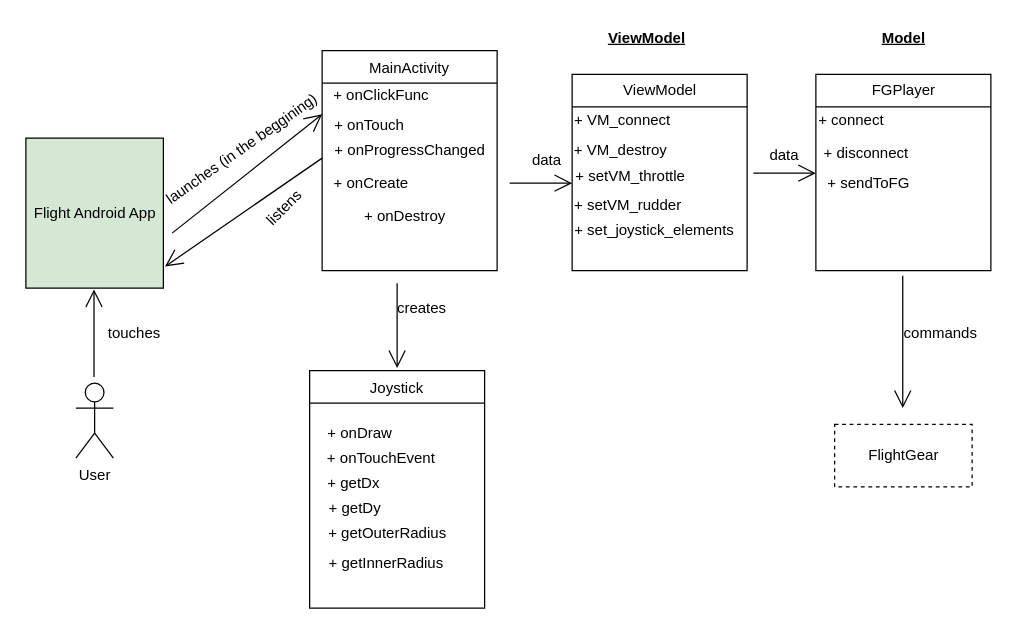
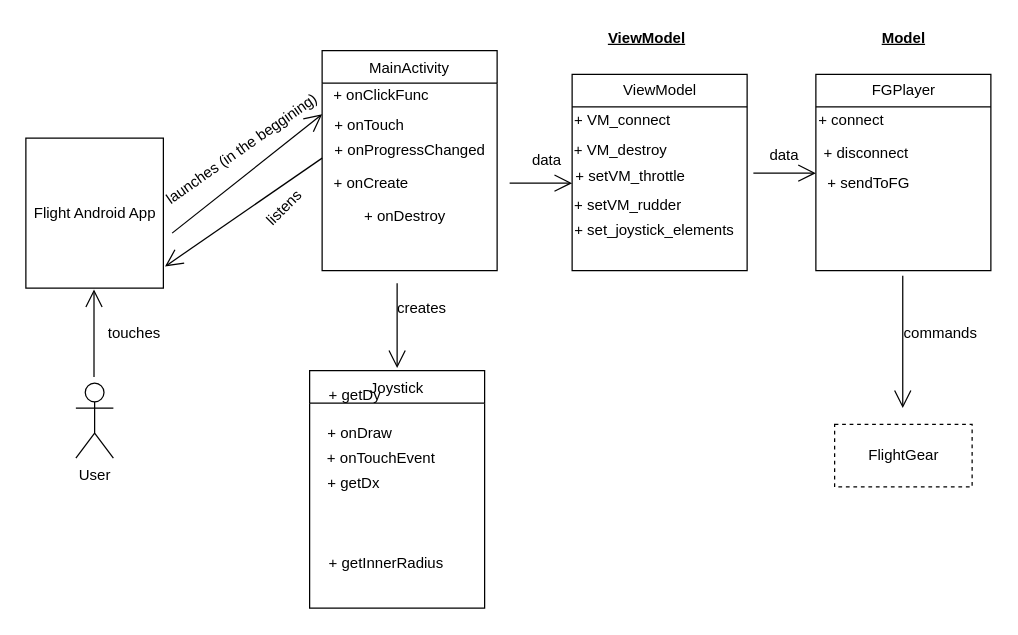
(94, 213) -> (94, 213)
(354, 508) -> (354, 396)
(387, 533) -> none
